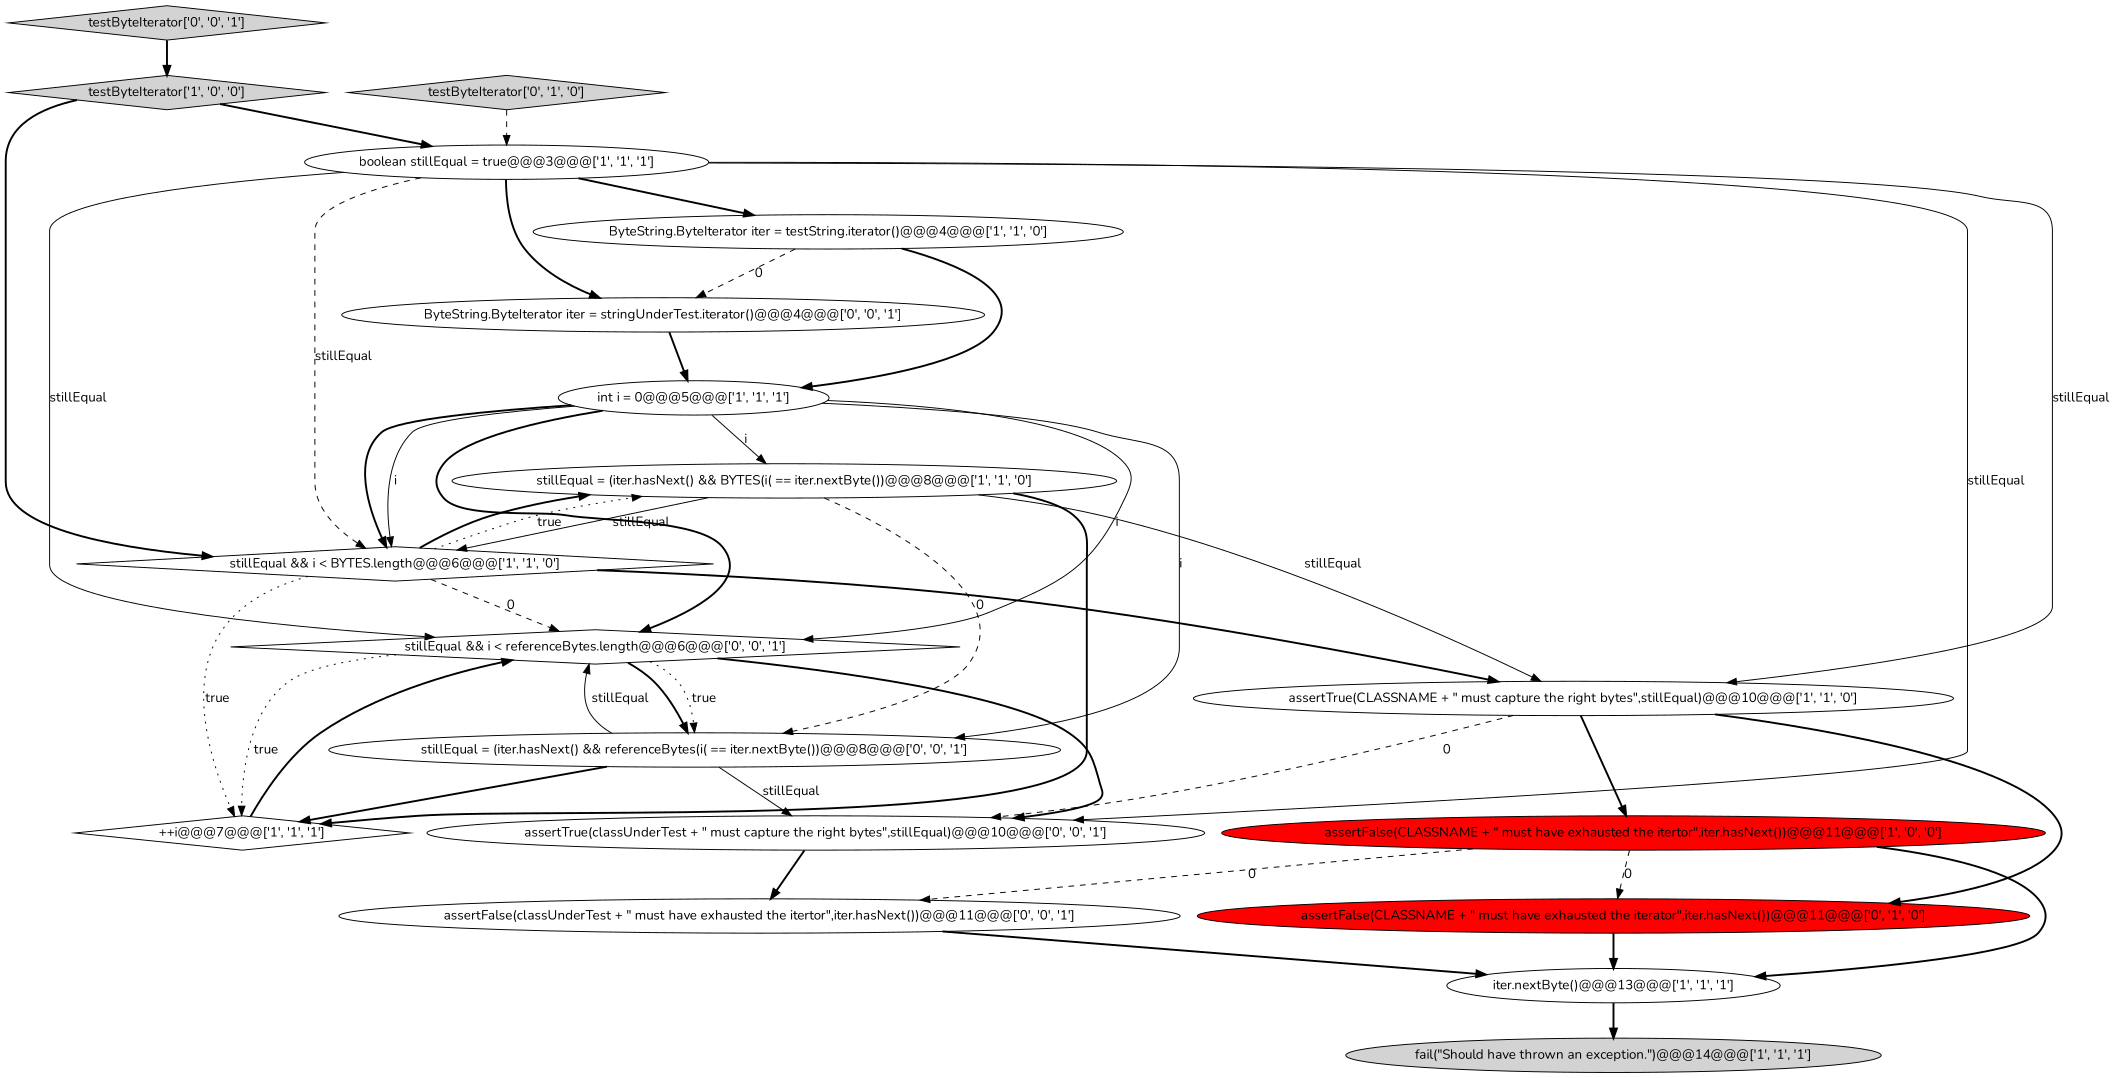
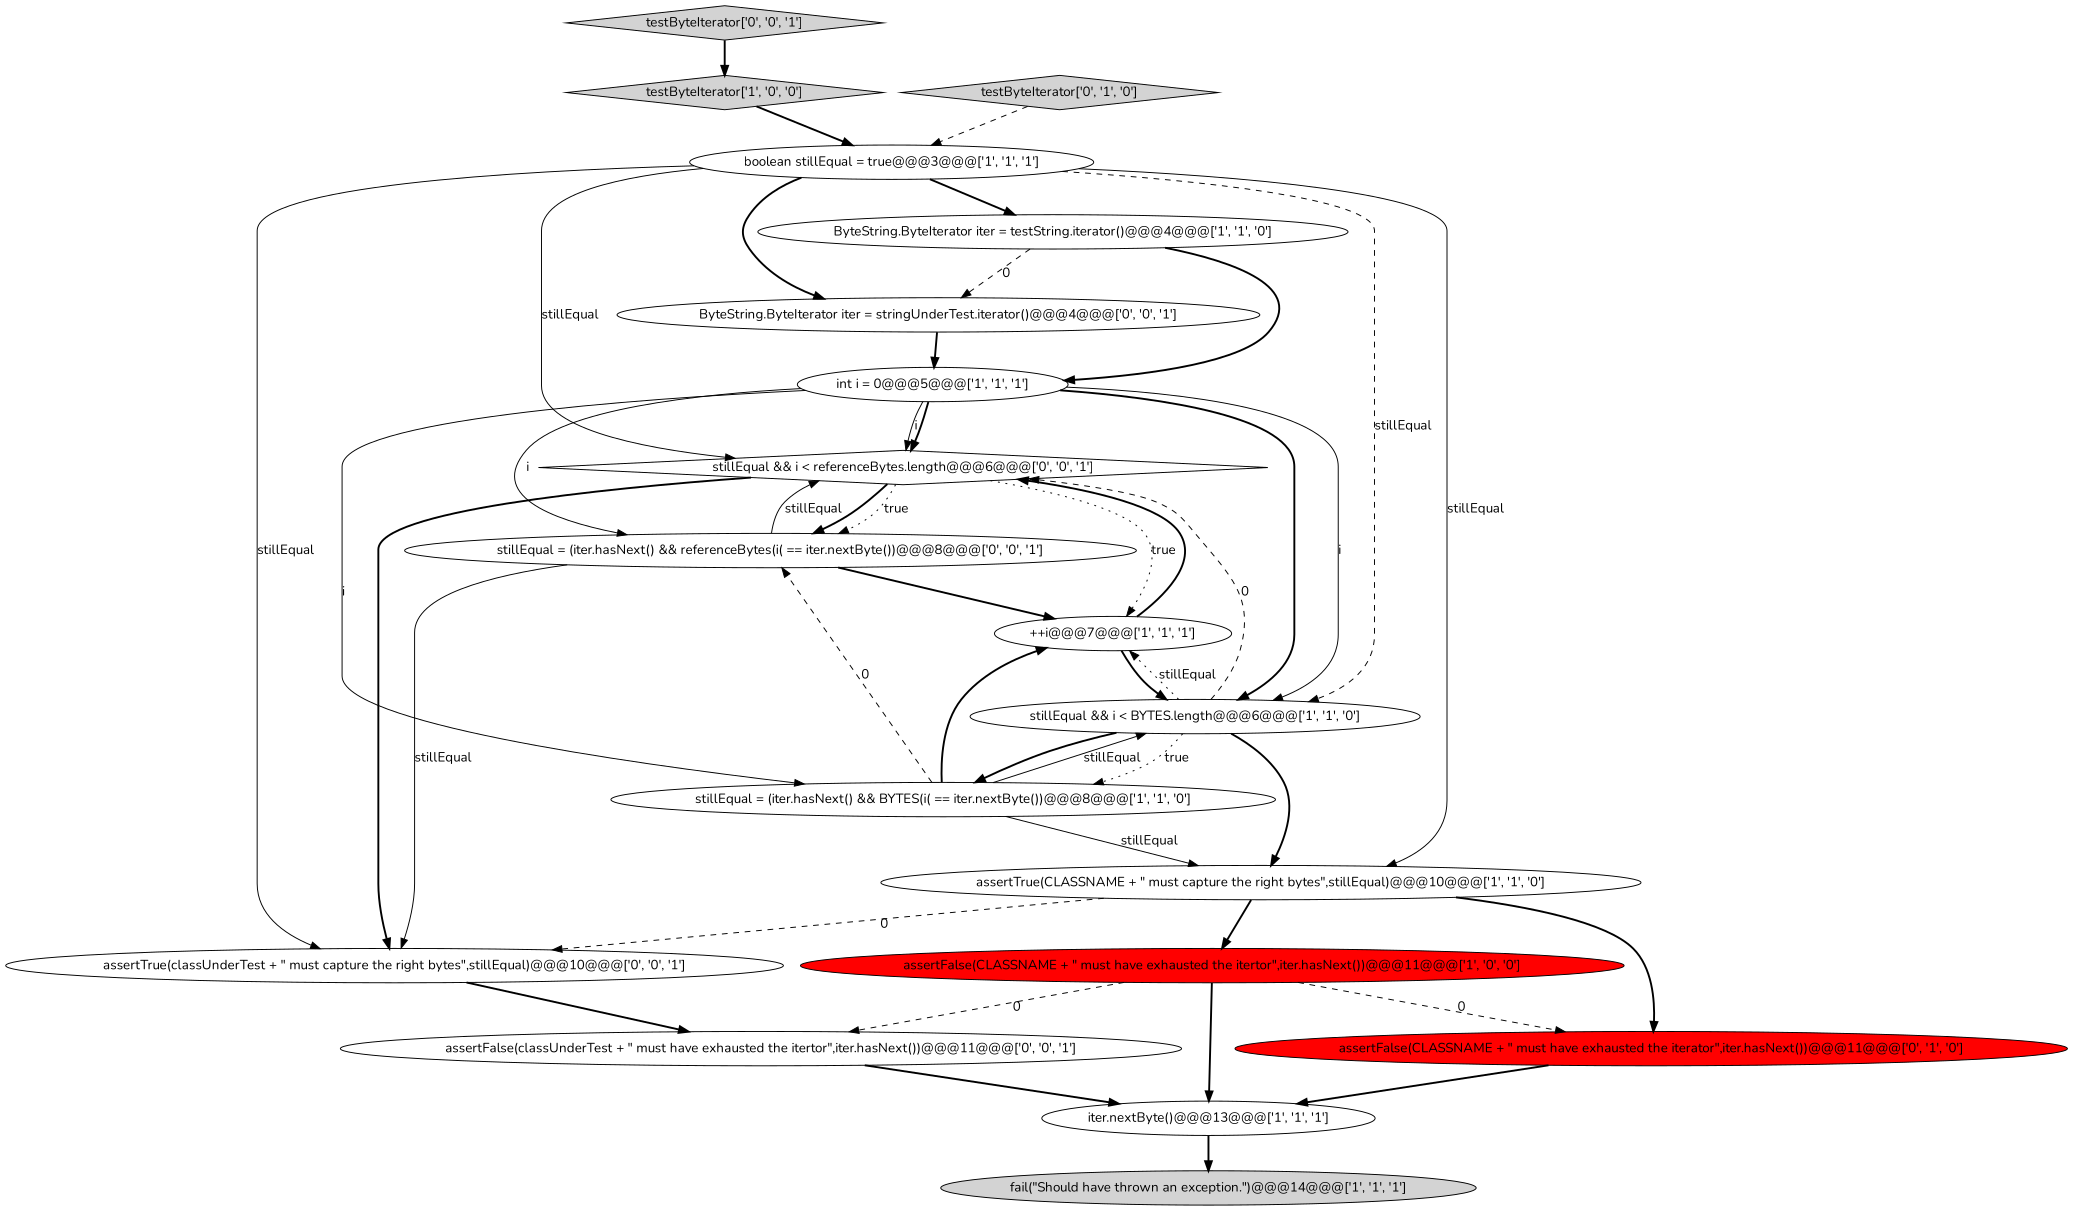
(6, 381) -> (1137, 674)
(395, 564) -> (1195, 717)
(218, 698) -> (1188, 675)
(242, 833) -> (1113, 634)
